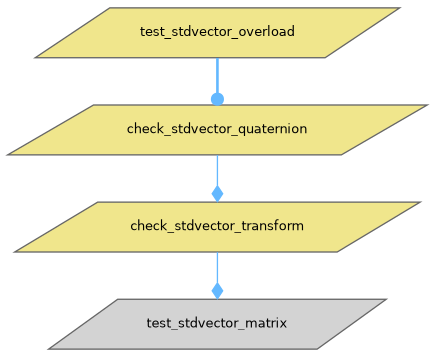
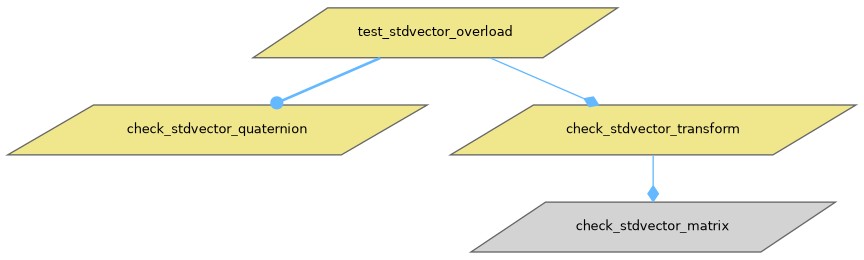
(217, 170) -> (537, 78)
(217, 324) -> (653, 227)
